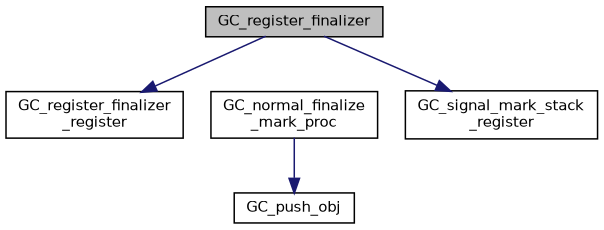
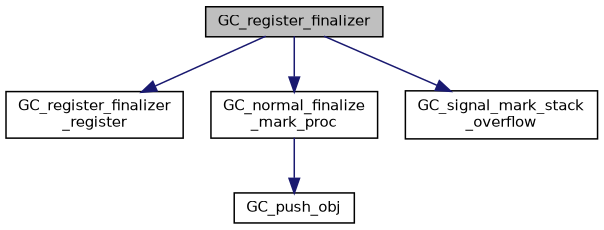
none -> (294, 56)
(501, 115) -> (501, 115)
